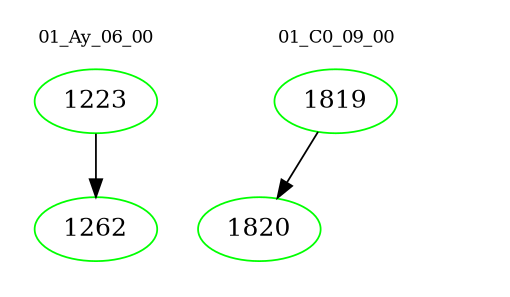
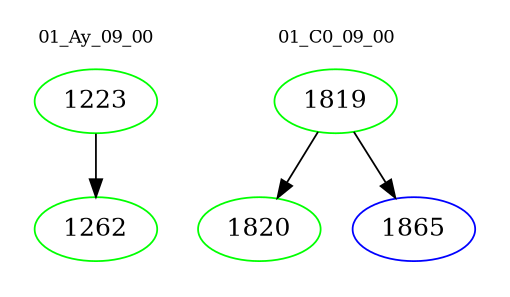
(96, 38) -> (96, 38)
none -> (414, 229)
